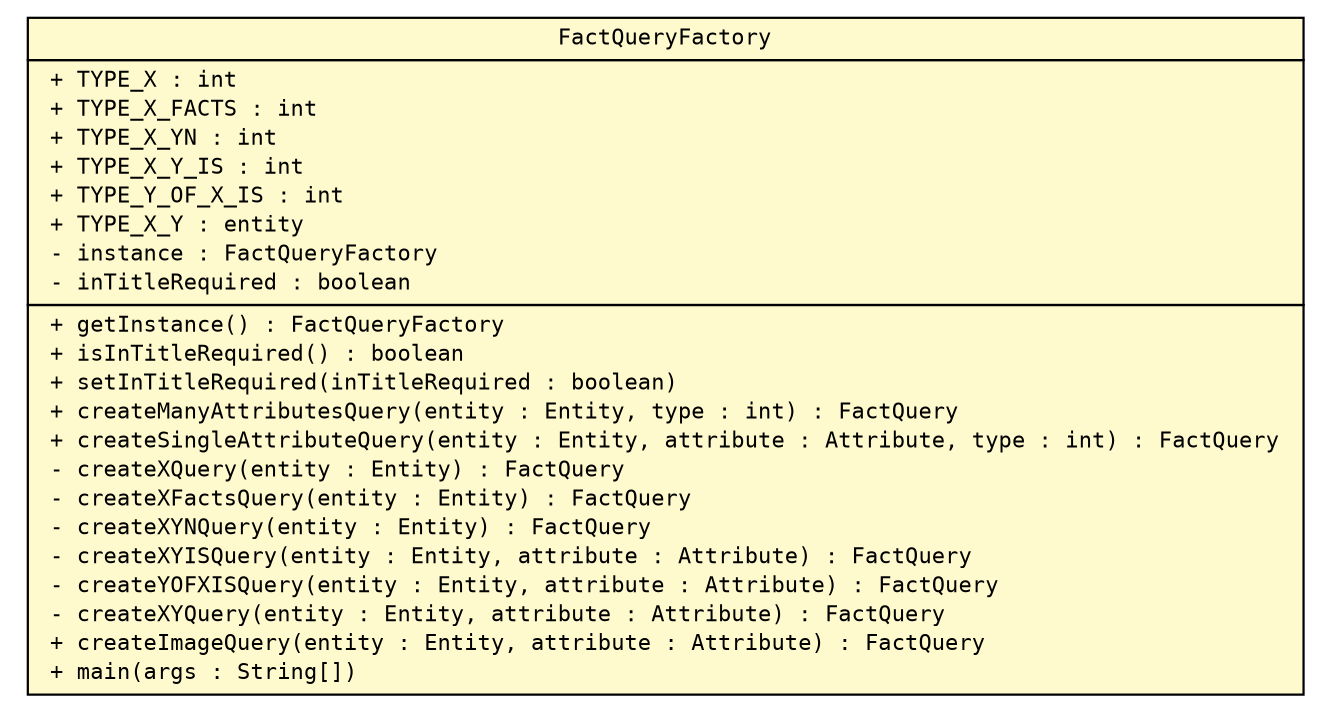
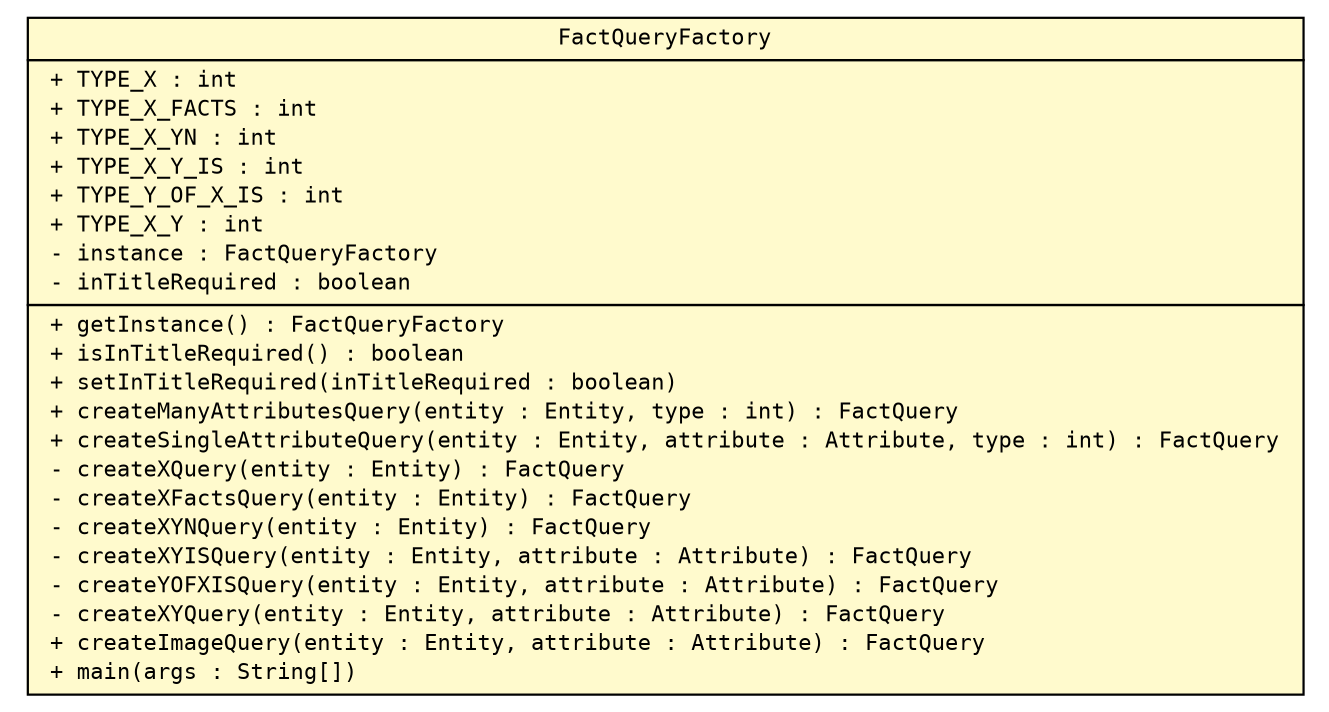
(178, 225) -> (158, 225)
